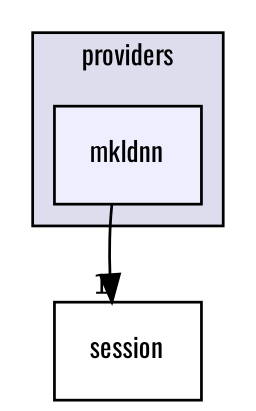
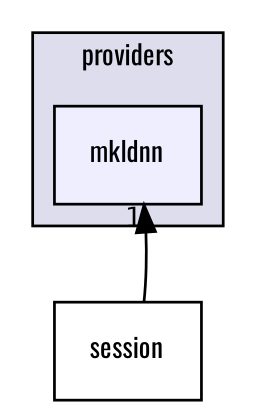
(110, 243) -> (146, 267)
